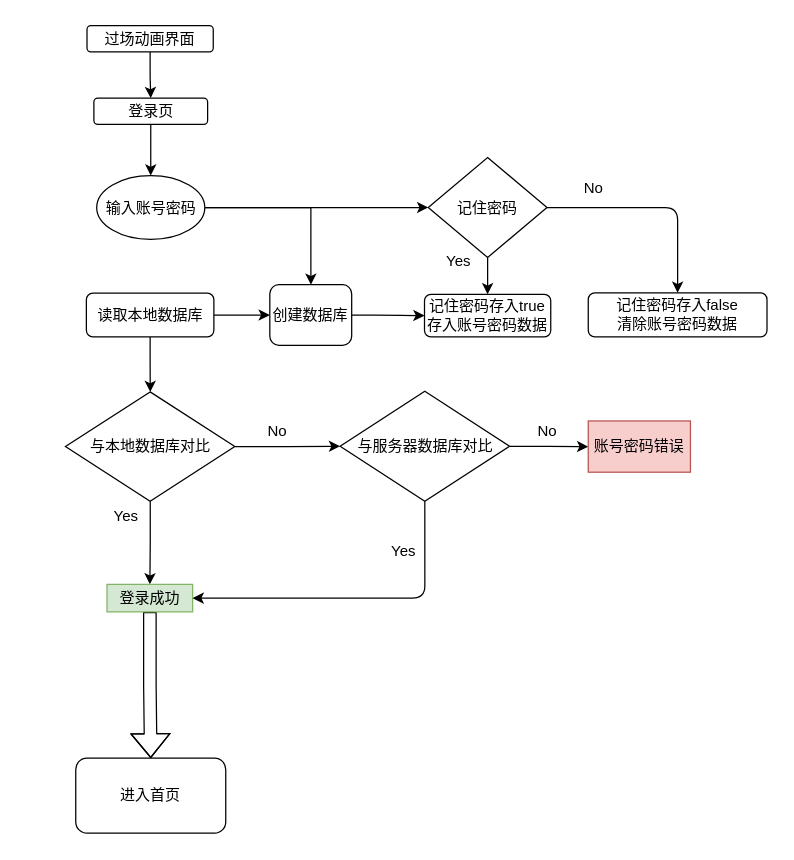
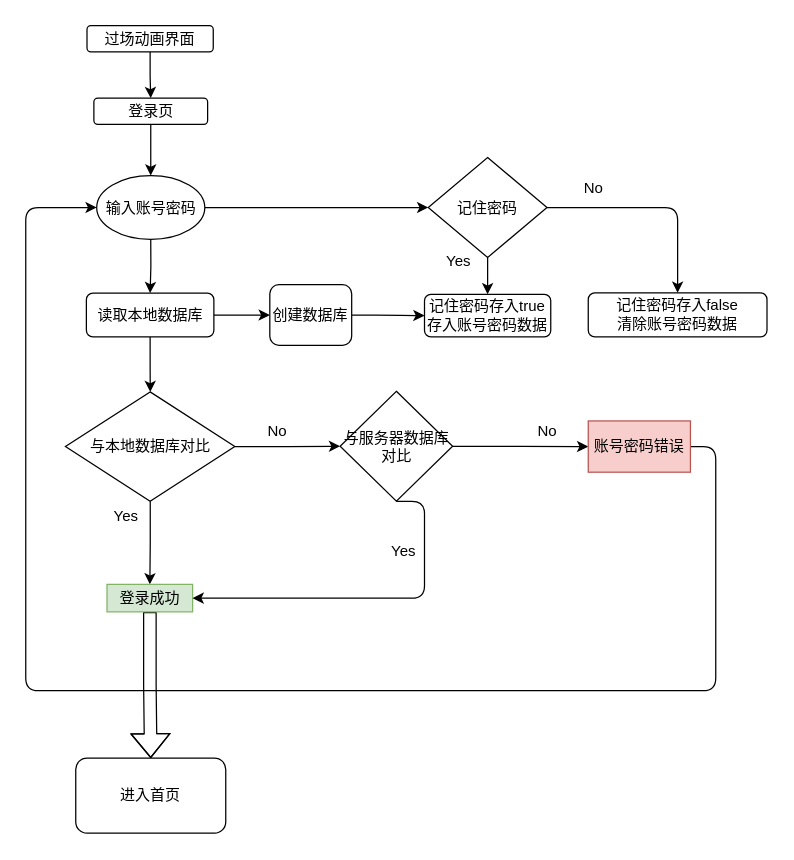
(311, 243) -> (151, 262)
(425, 446) -> (396, 446)
none -> (232, 691)
